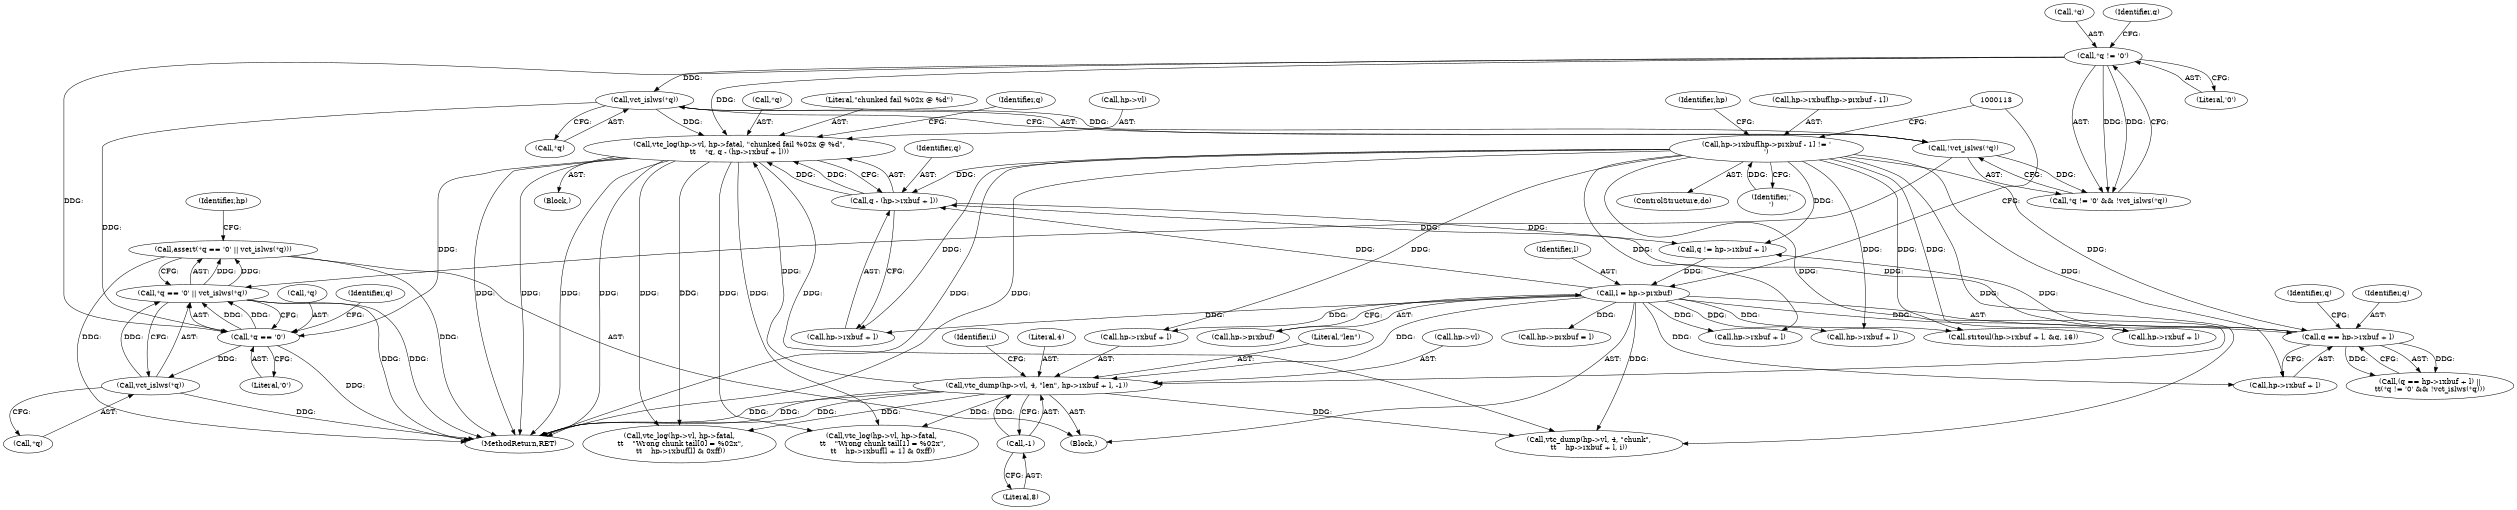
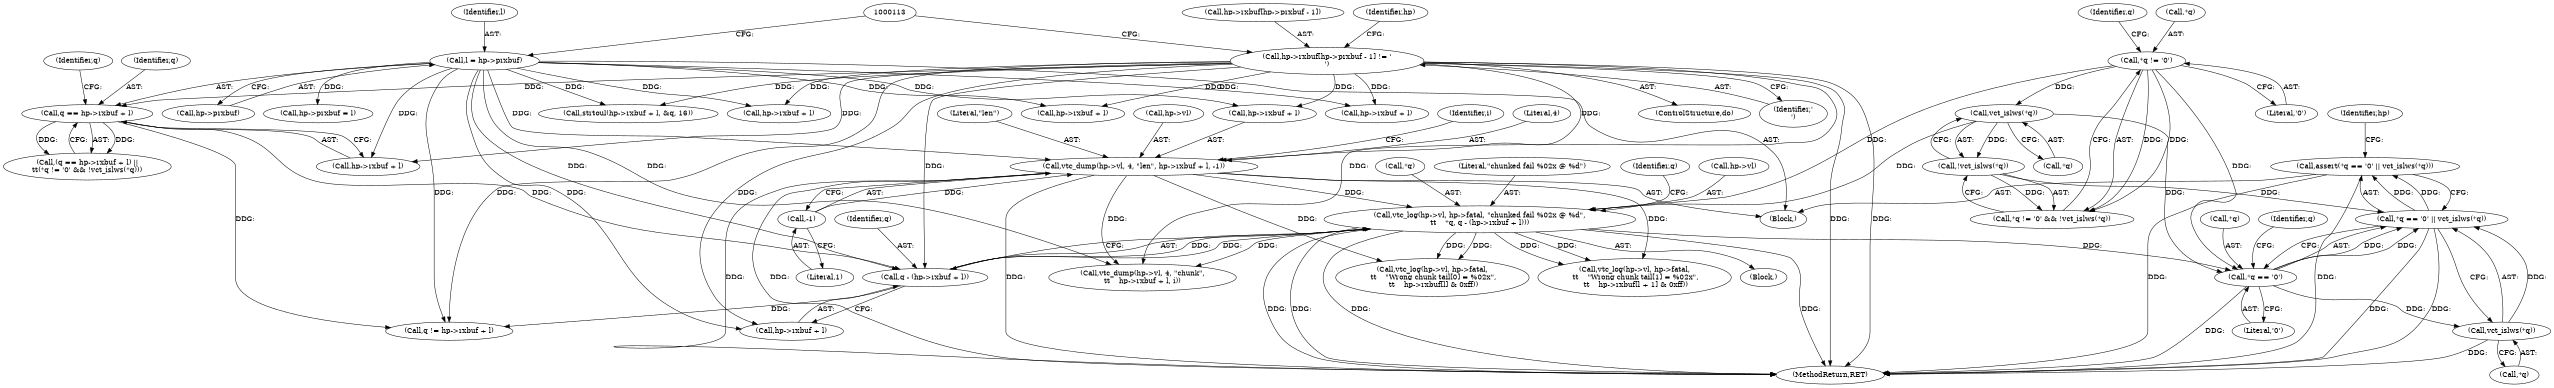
(1759, 175) -> (1724, 87)
(1681, 271) -> (434, 187)
(1021, 498) -> (825, 278)
